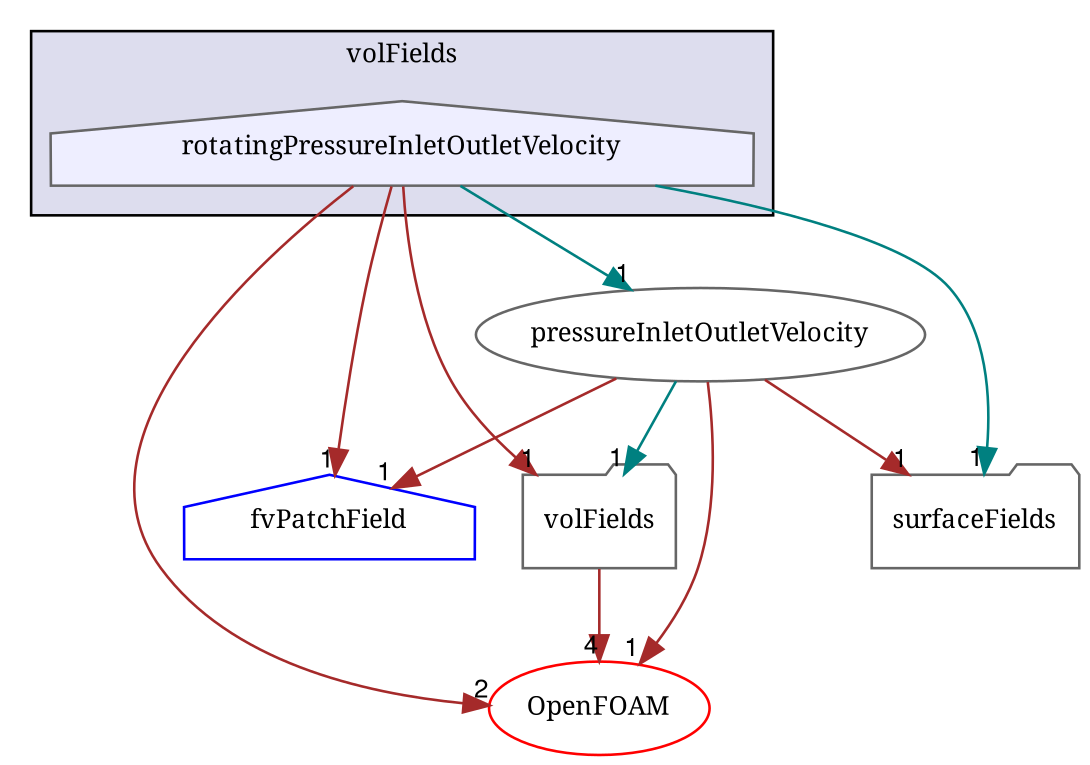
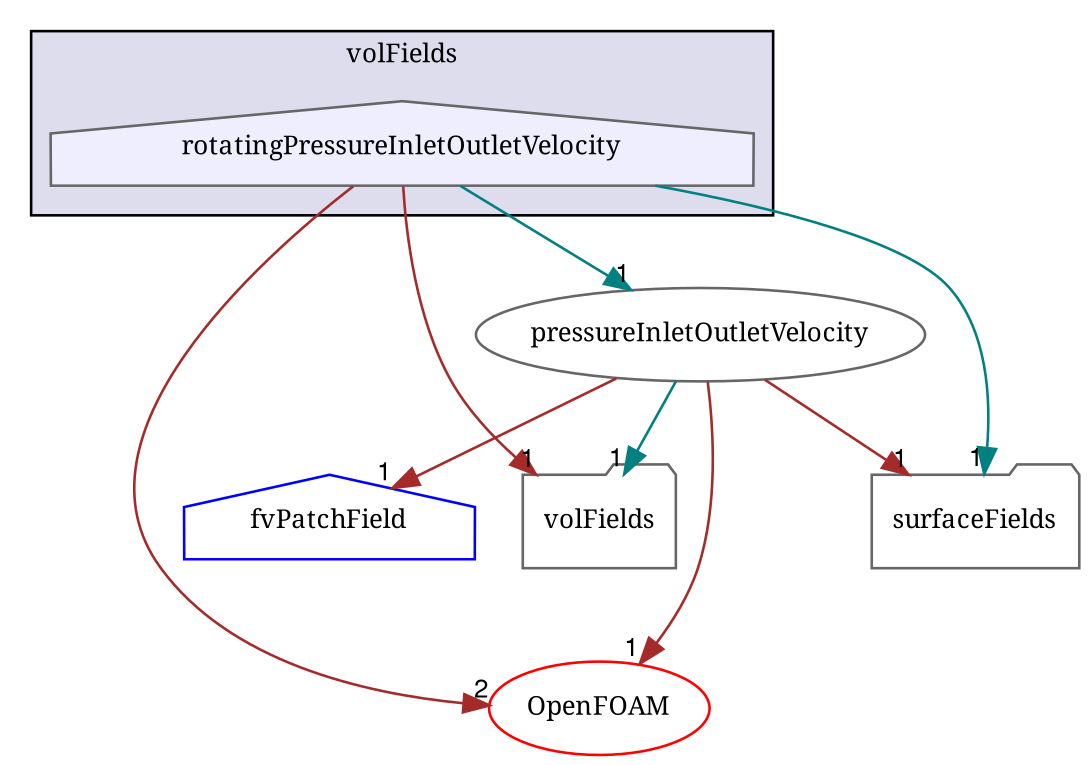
(360, 317) -> none
(599, 602) -> none
